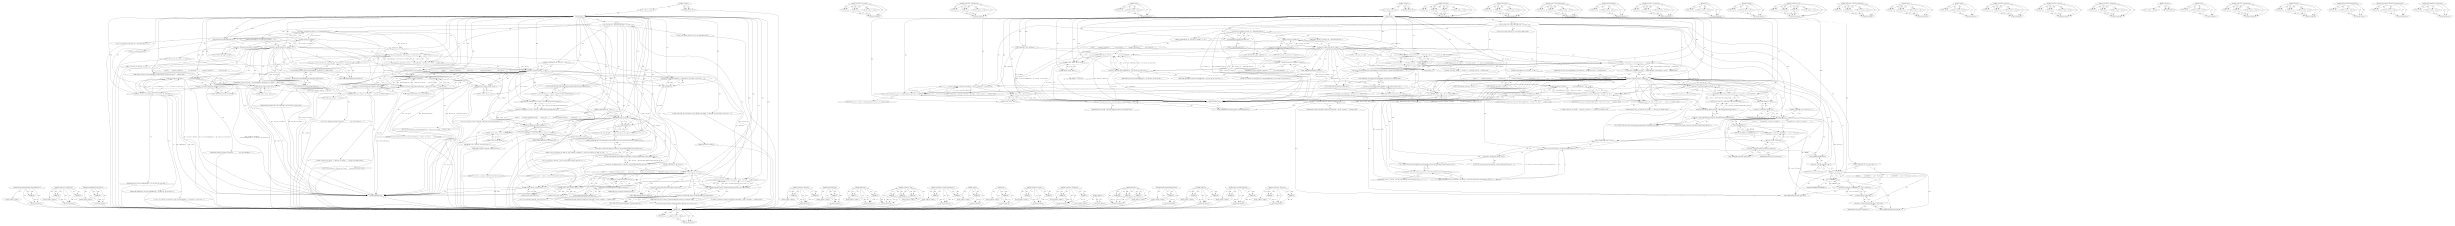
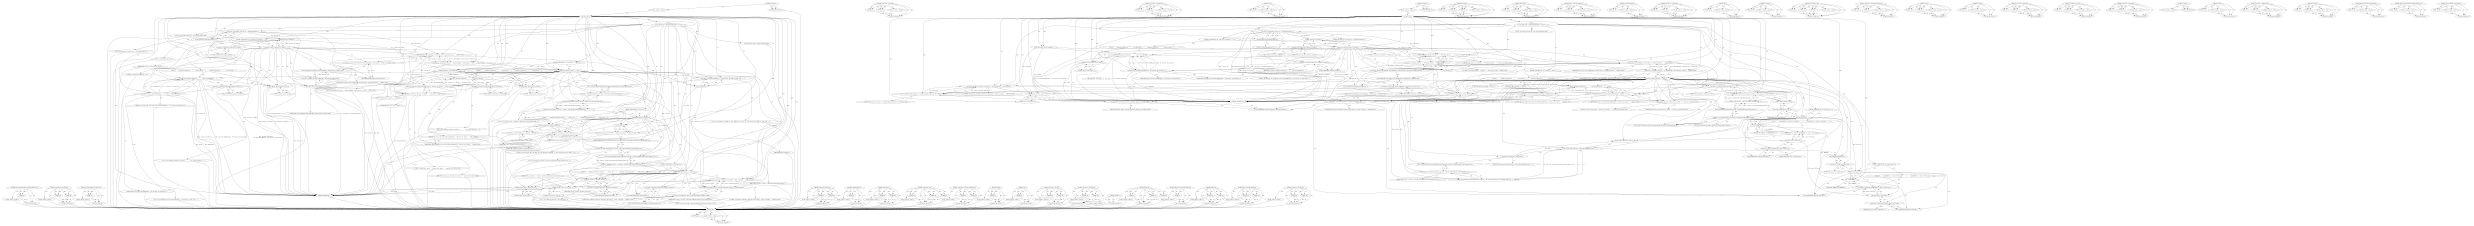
none -> (757, 43)
